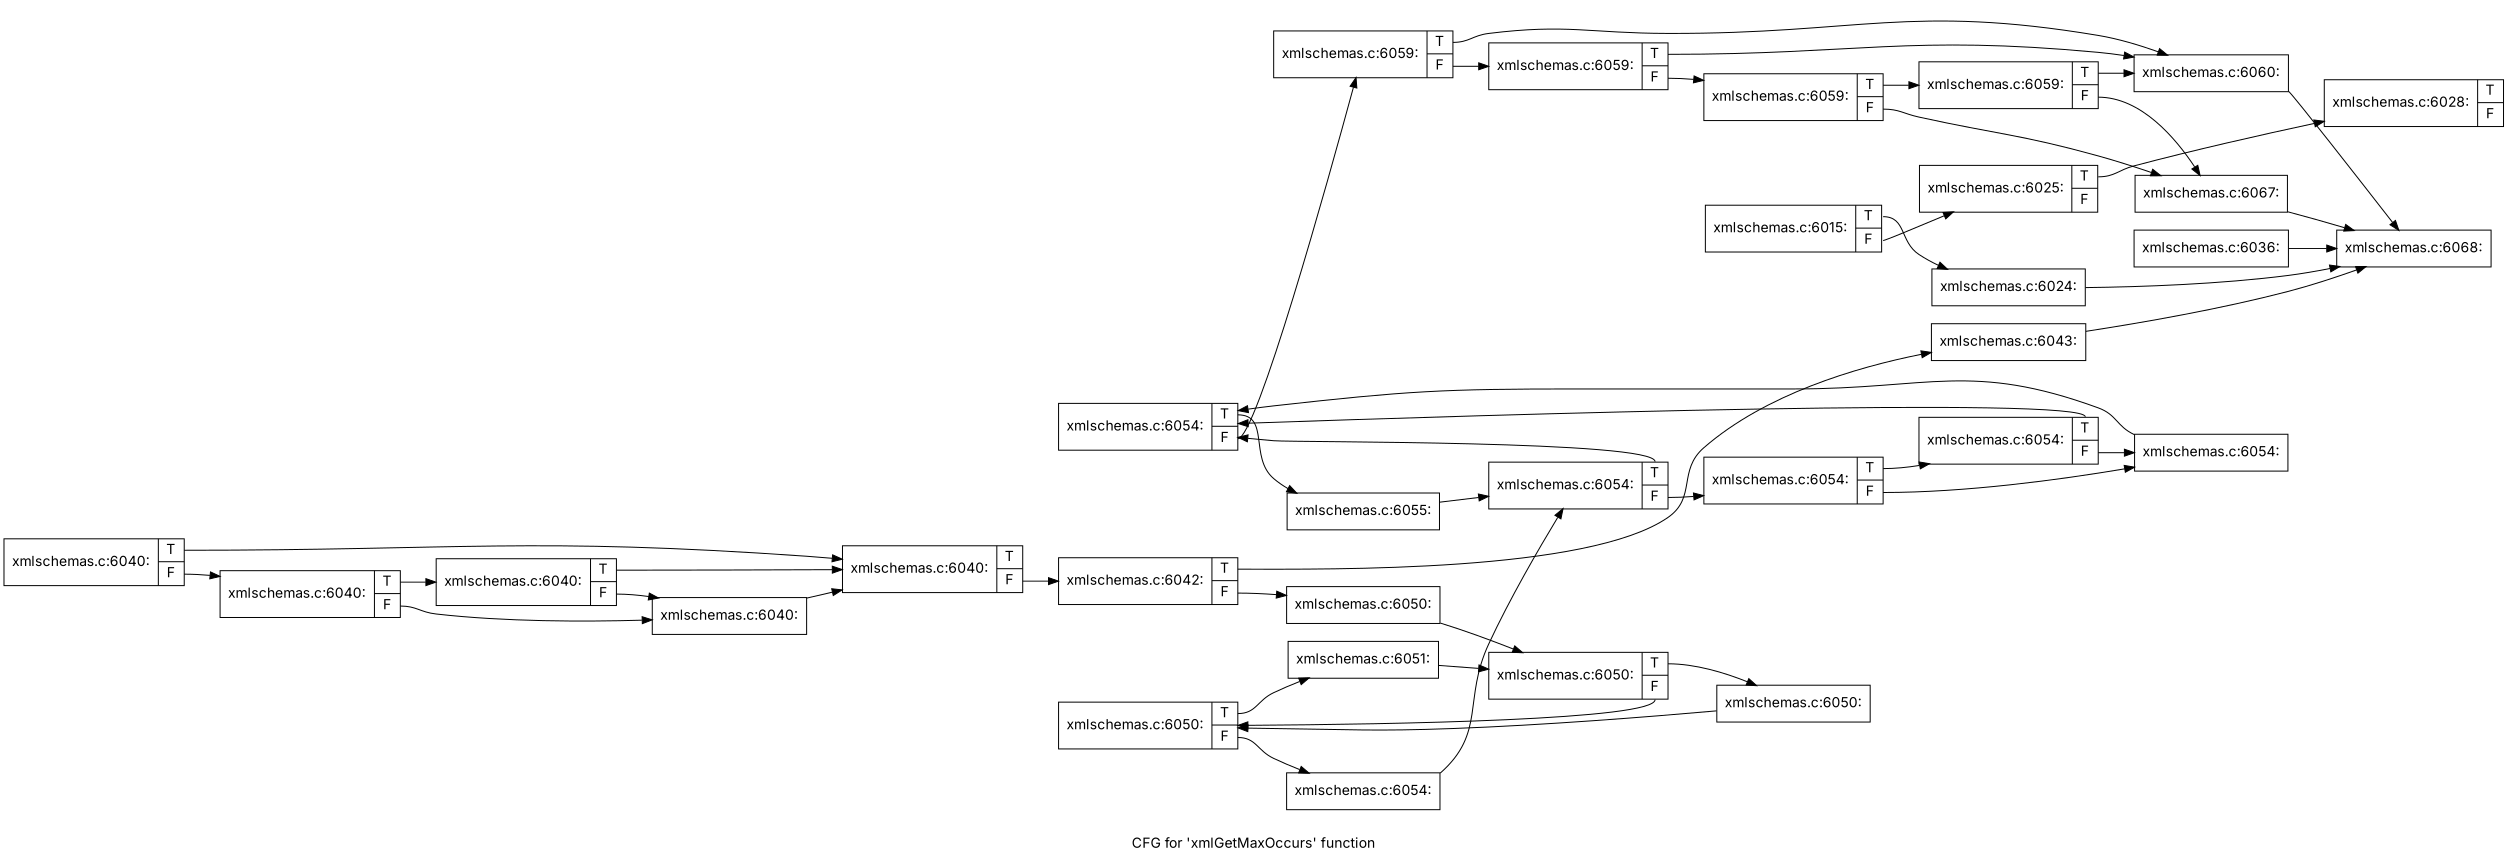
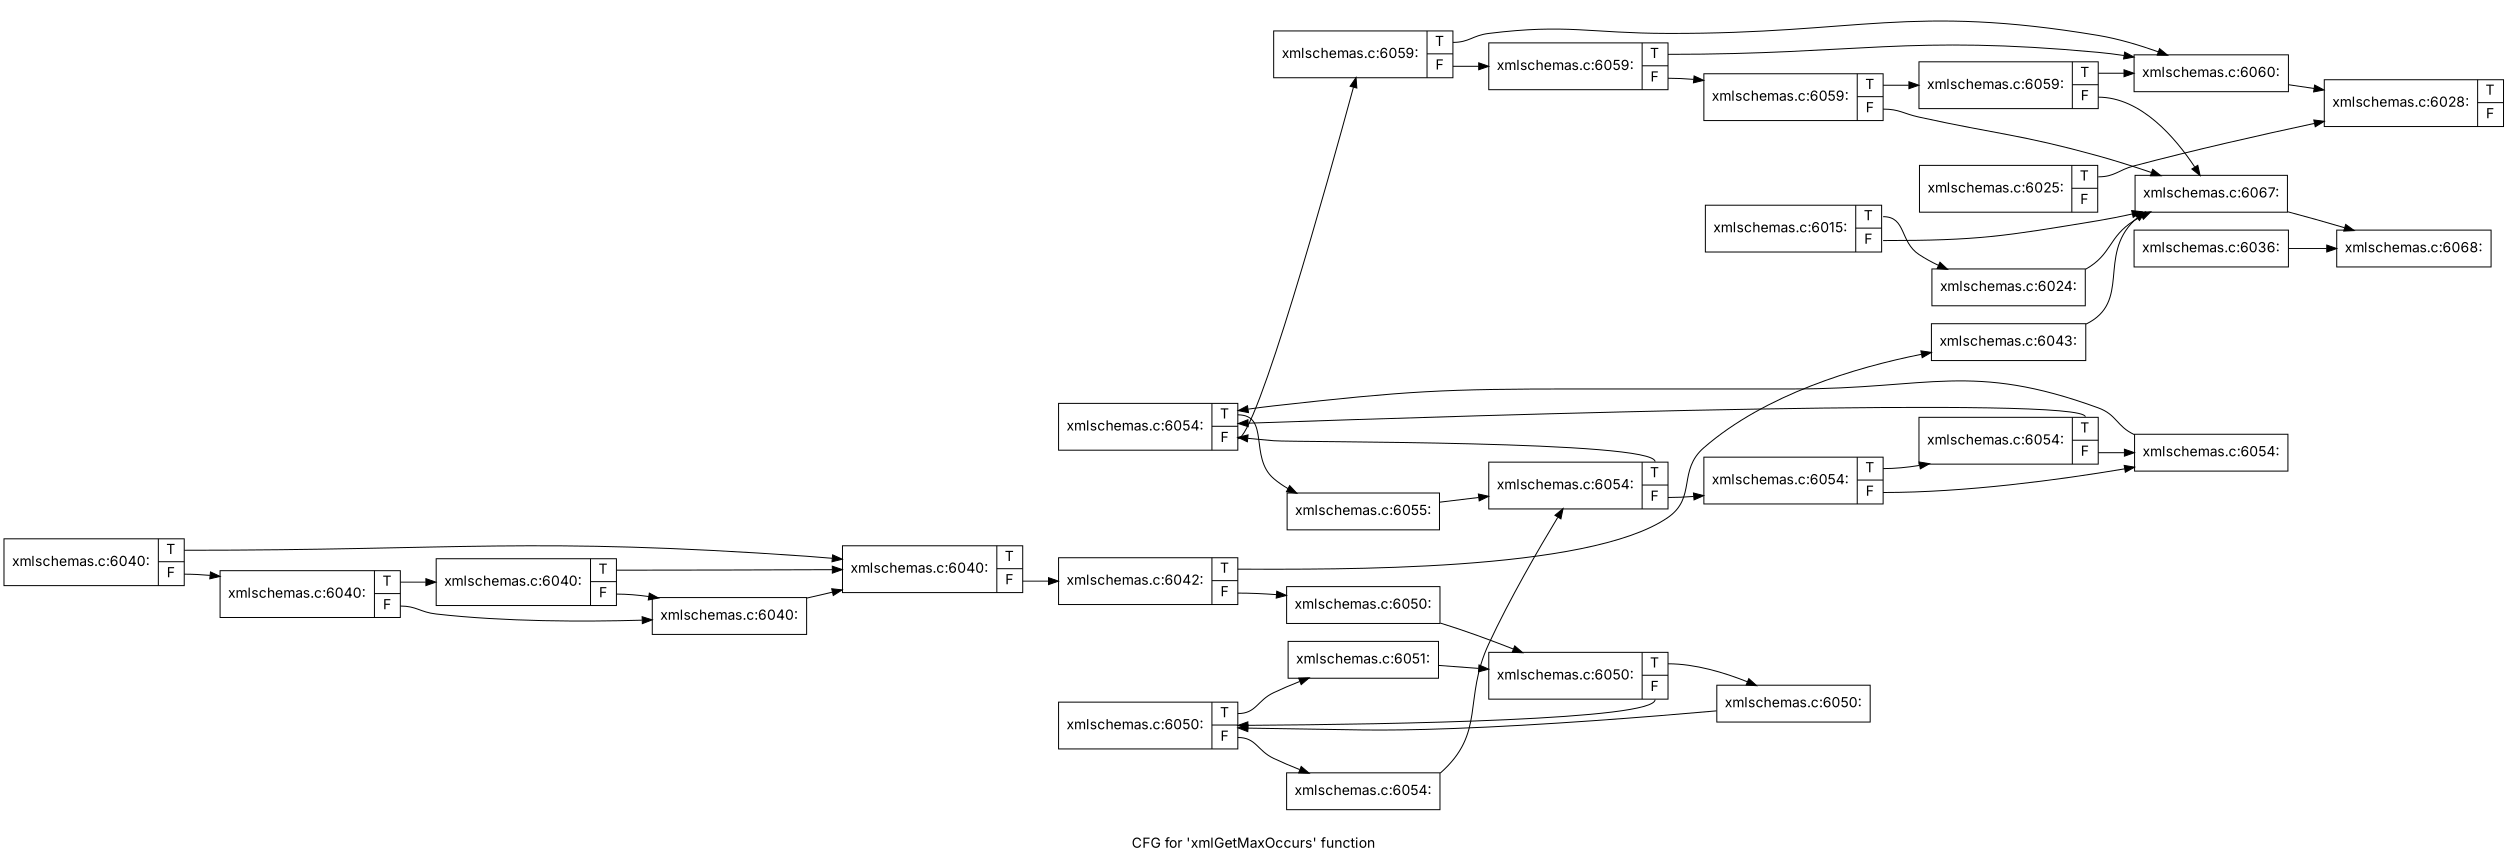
(2341, 157) -> (2301, 87)
(1914, 228) -> (2008, 234)
(2208, 283) -> (2113, 242)
(2223, 307) -> (2114, 273)
